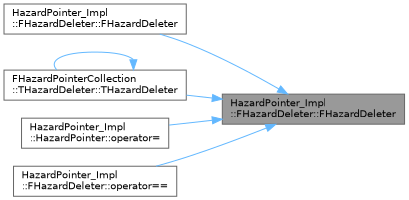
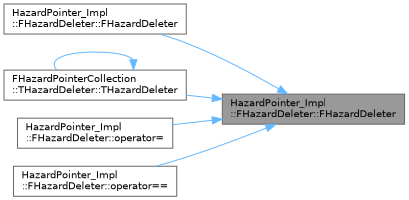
(95, 133) -> (95, 133)
